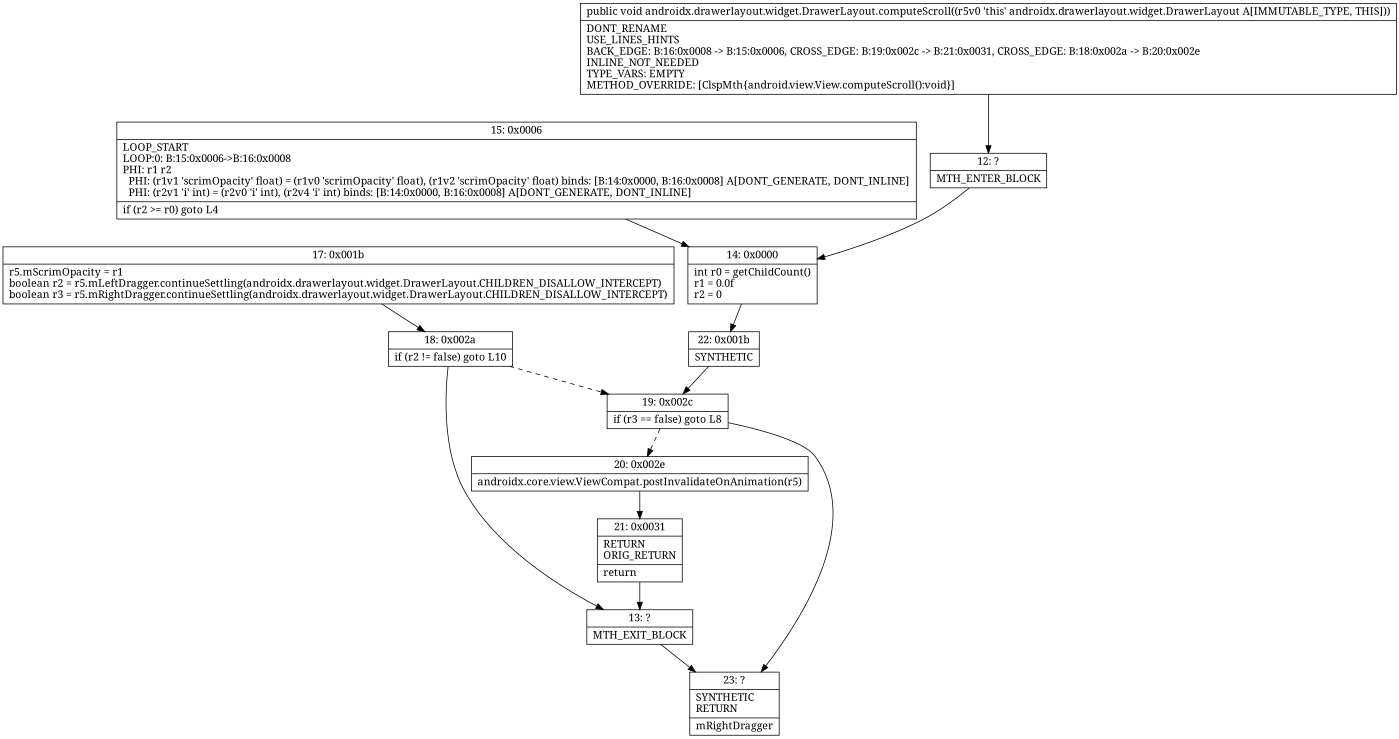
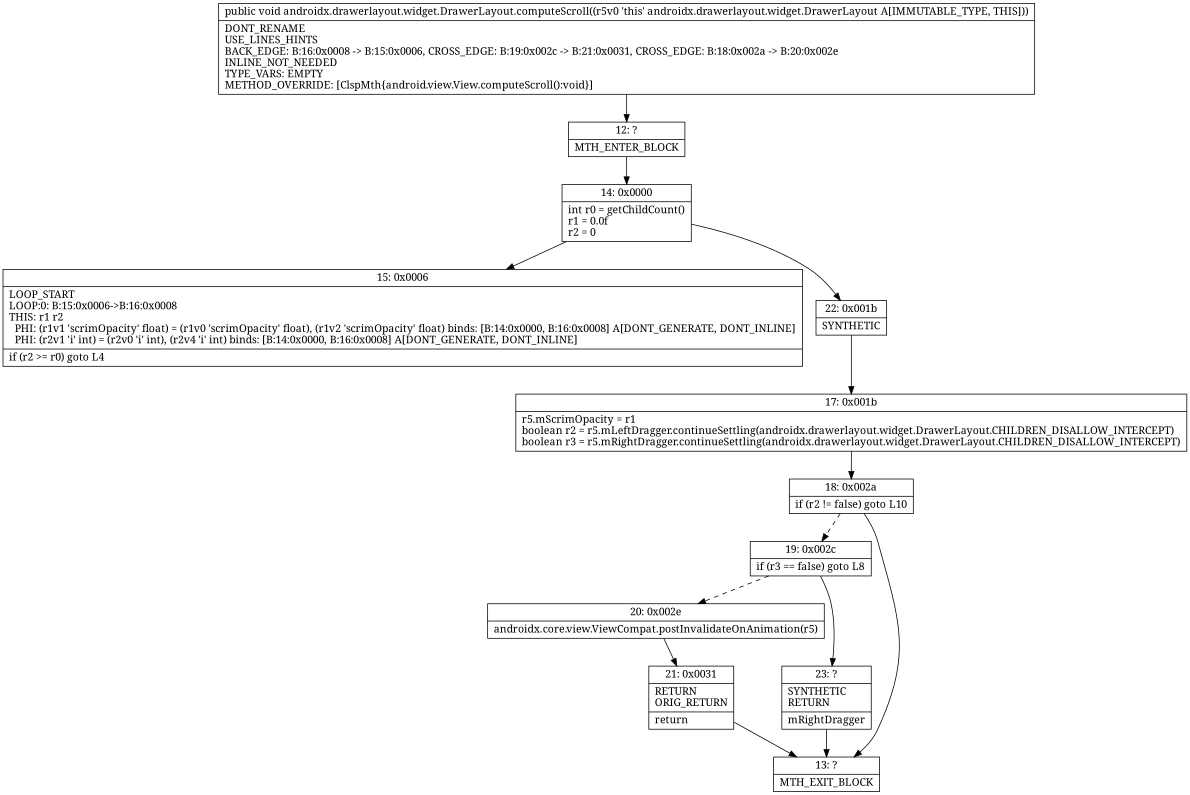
(149, 170) -> (38, 317)
(654, 231) -> (540, 254)
(698, 377) -> (851, 361)
(675, 656) -> (827, 739)
